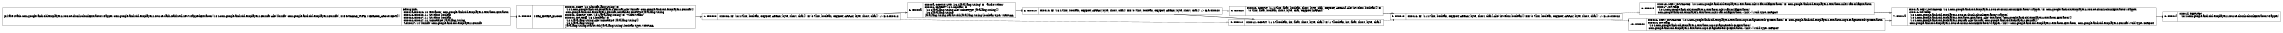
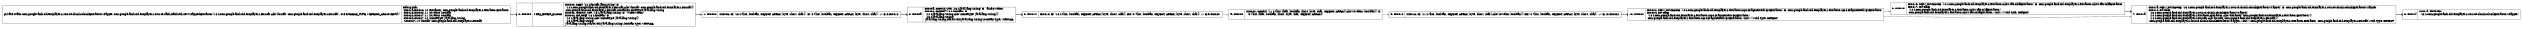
(1882, 12) -> (2128, 11)
(895, 13) -> (904, 15)
(1387, 13) -> (1385, 15)
(1623, 13) -> (1886, 12)
(1920, 13) -> (2160, 10)
(1620, 20) -> (1624, 15)
(1887, 21) -> (2007, 17)
(1306, 22) -> none
